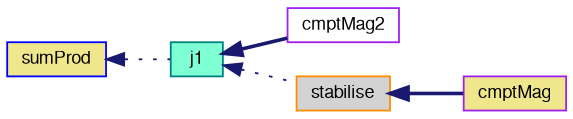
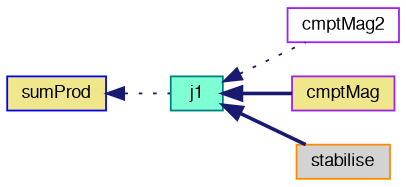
(264, 44) -> (273, 58)
(269, 76) -> (273, 129)
(436, 93) -> (267, 93)
